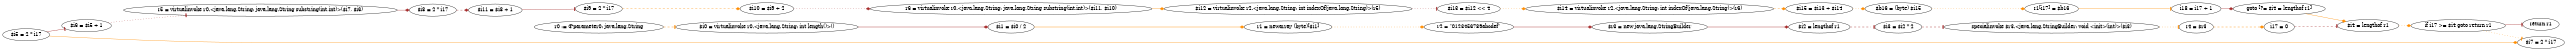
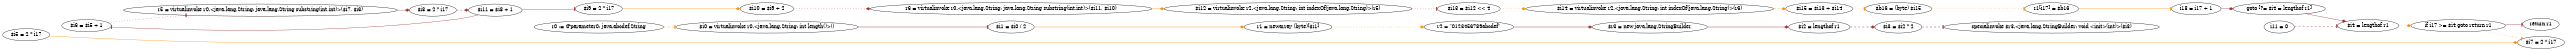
(679, 9) -> (679, 9)
(1857, 9) -> (1857, 9)
(1977, 9) -> (1977, 9)
(2324, 17) -> (2324, 17)
(599, 27) -> (599, 27)
(922, 27) -> (922, 27)
(1860, 27) -> (1860, 27)
(2196, 27) -> none
(2279, 27) -> (2279, 27)
(55, 30) -> (296, 30)
